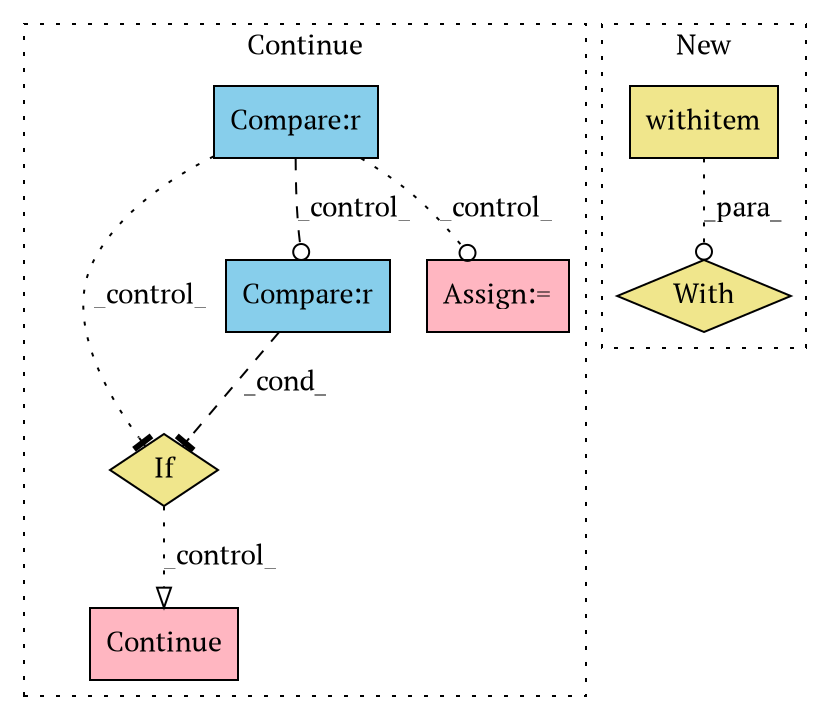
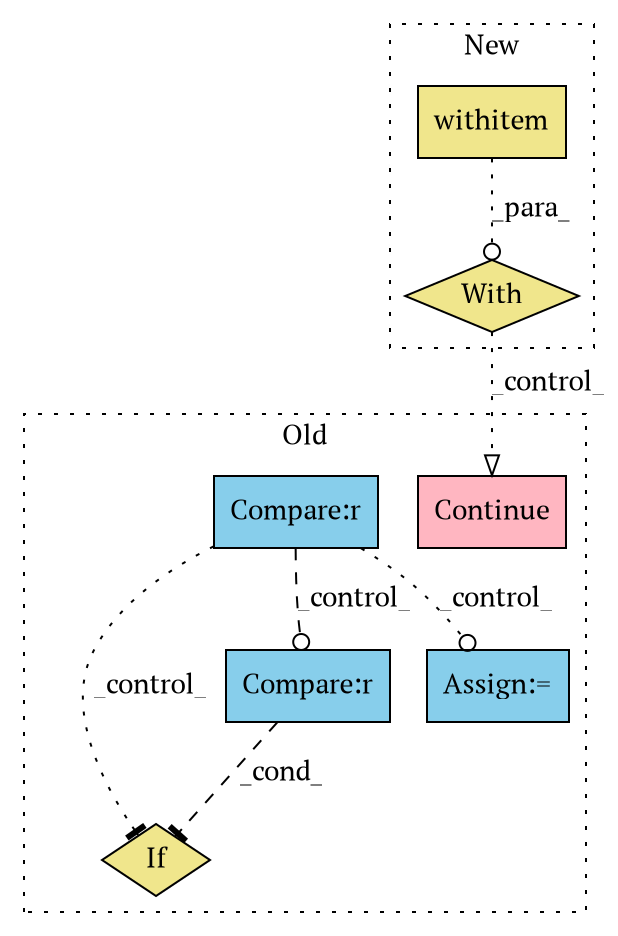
(305, 47) -> (305, 437)
(498, 296) -> (498, 686)
(164, 547) -> (492, 394)
